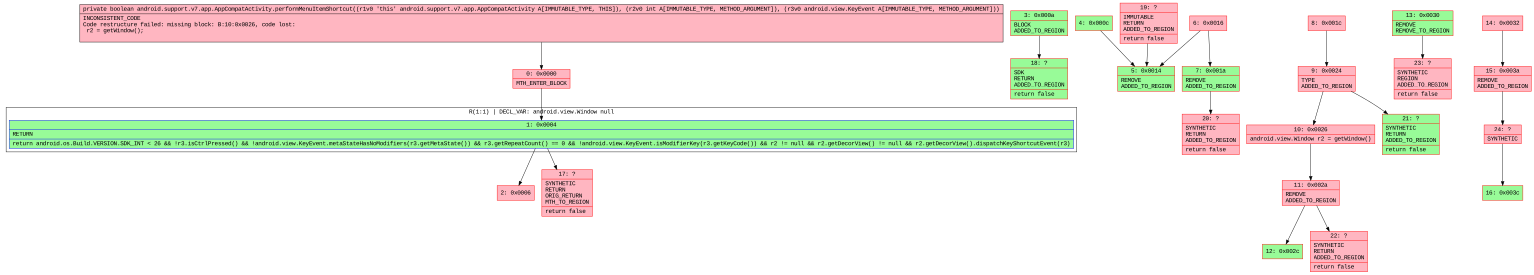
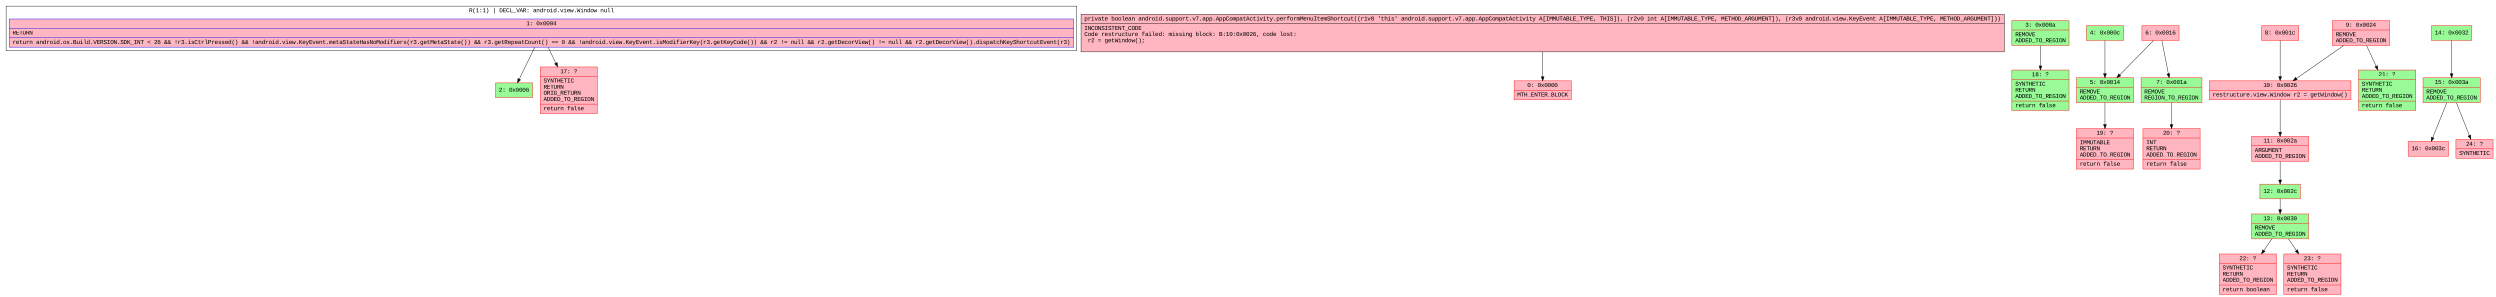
(1503, 23) -> (2452, 33)
(1022, 25) -> (2025, 35)
(1423, 31) -> (2280, 234)
(1327, 46) -> (2280, 59)
(1147, 53) -> (2105, 114)
(1019, 72) -> (2030, 84)
(1408, 79) -> (2297, 274)
(1503, 79) -> (2452, 90)
(1308, 80) -> (2346, 35)
(1211, 86) -> (2172, 98)
(541, 102) -> none
(1201, 128) -> (2151, 143)
(541, 134) -> (541, 33)
(1311, 139) -> (2280, 95)
(1503, 163) -> (2440, 120)
(516, 193) -> (514, 90)
(1503, 193) -> (2428, 149)
(1296, 194) -> (2268, 150)
(567, 202) -> (569, 99)
none -> (2280, 204)
(1322, 217) -> (2268, 245)
(1334, 267) -> (2246, 290)
